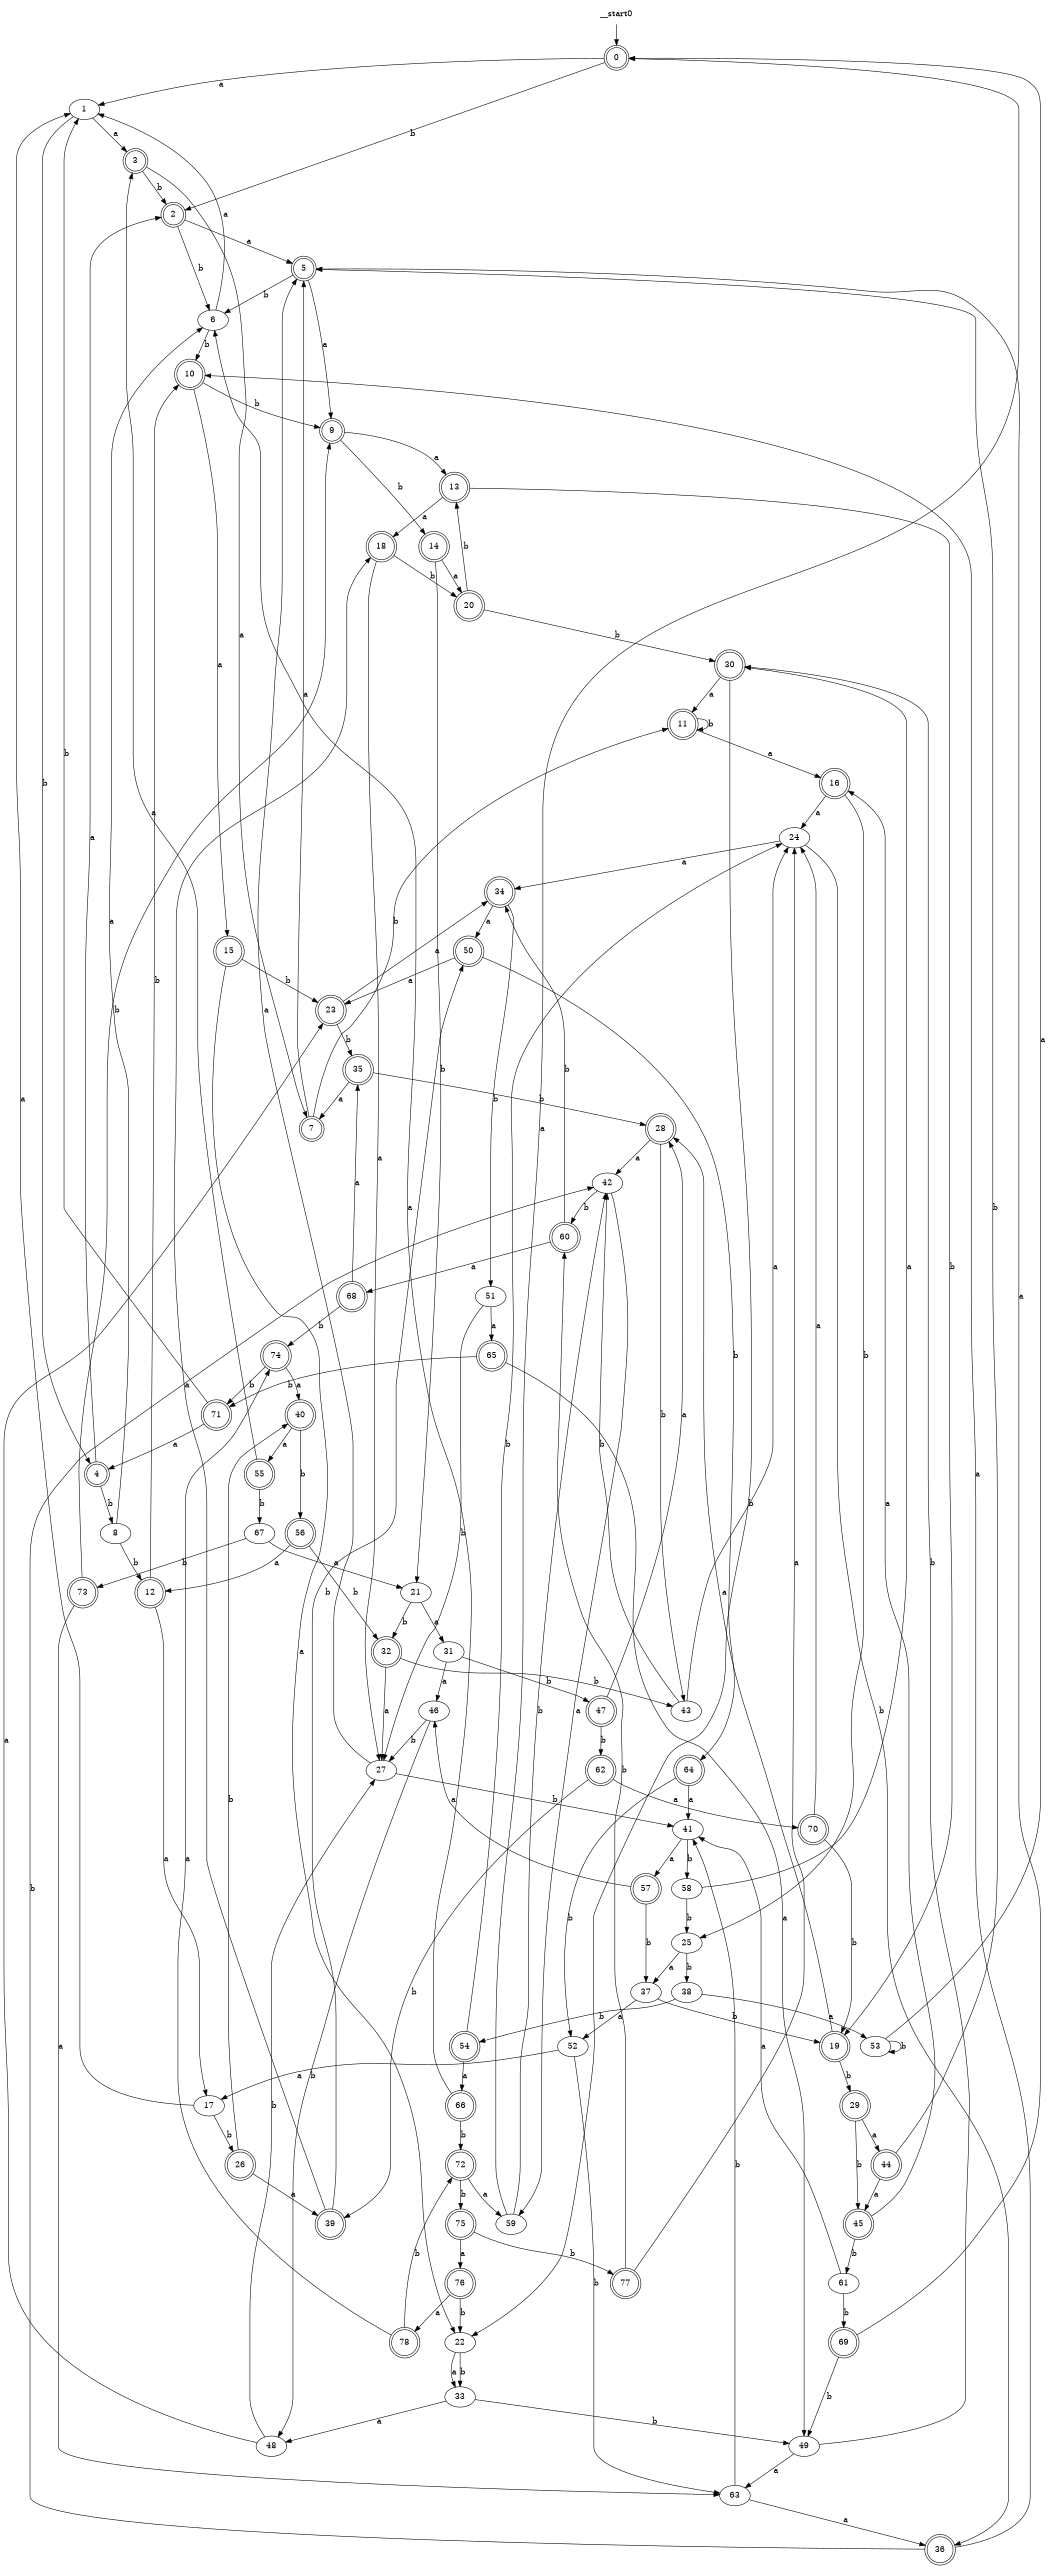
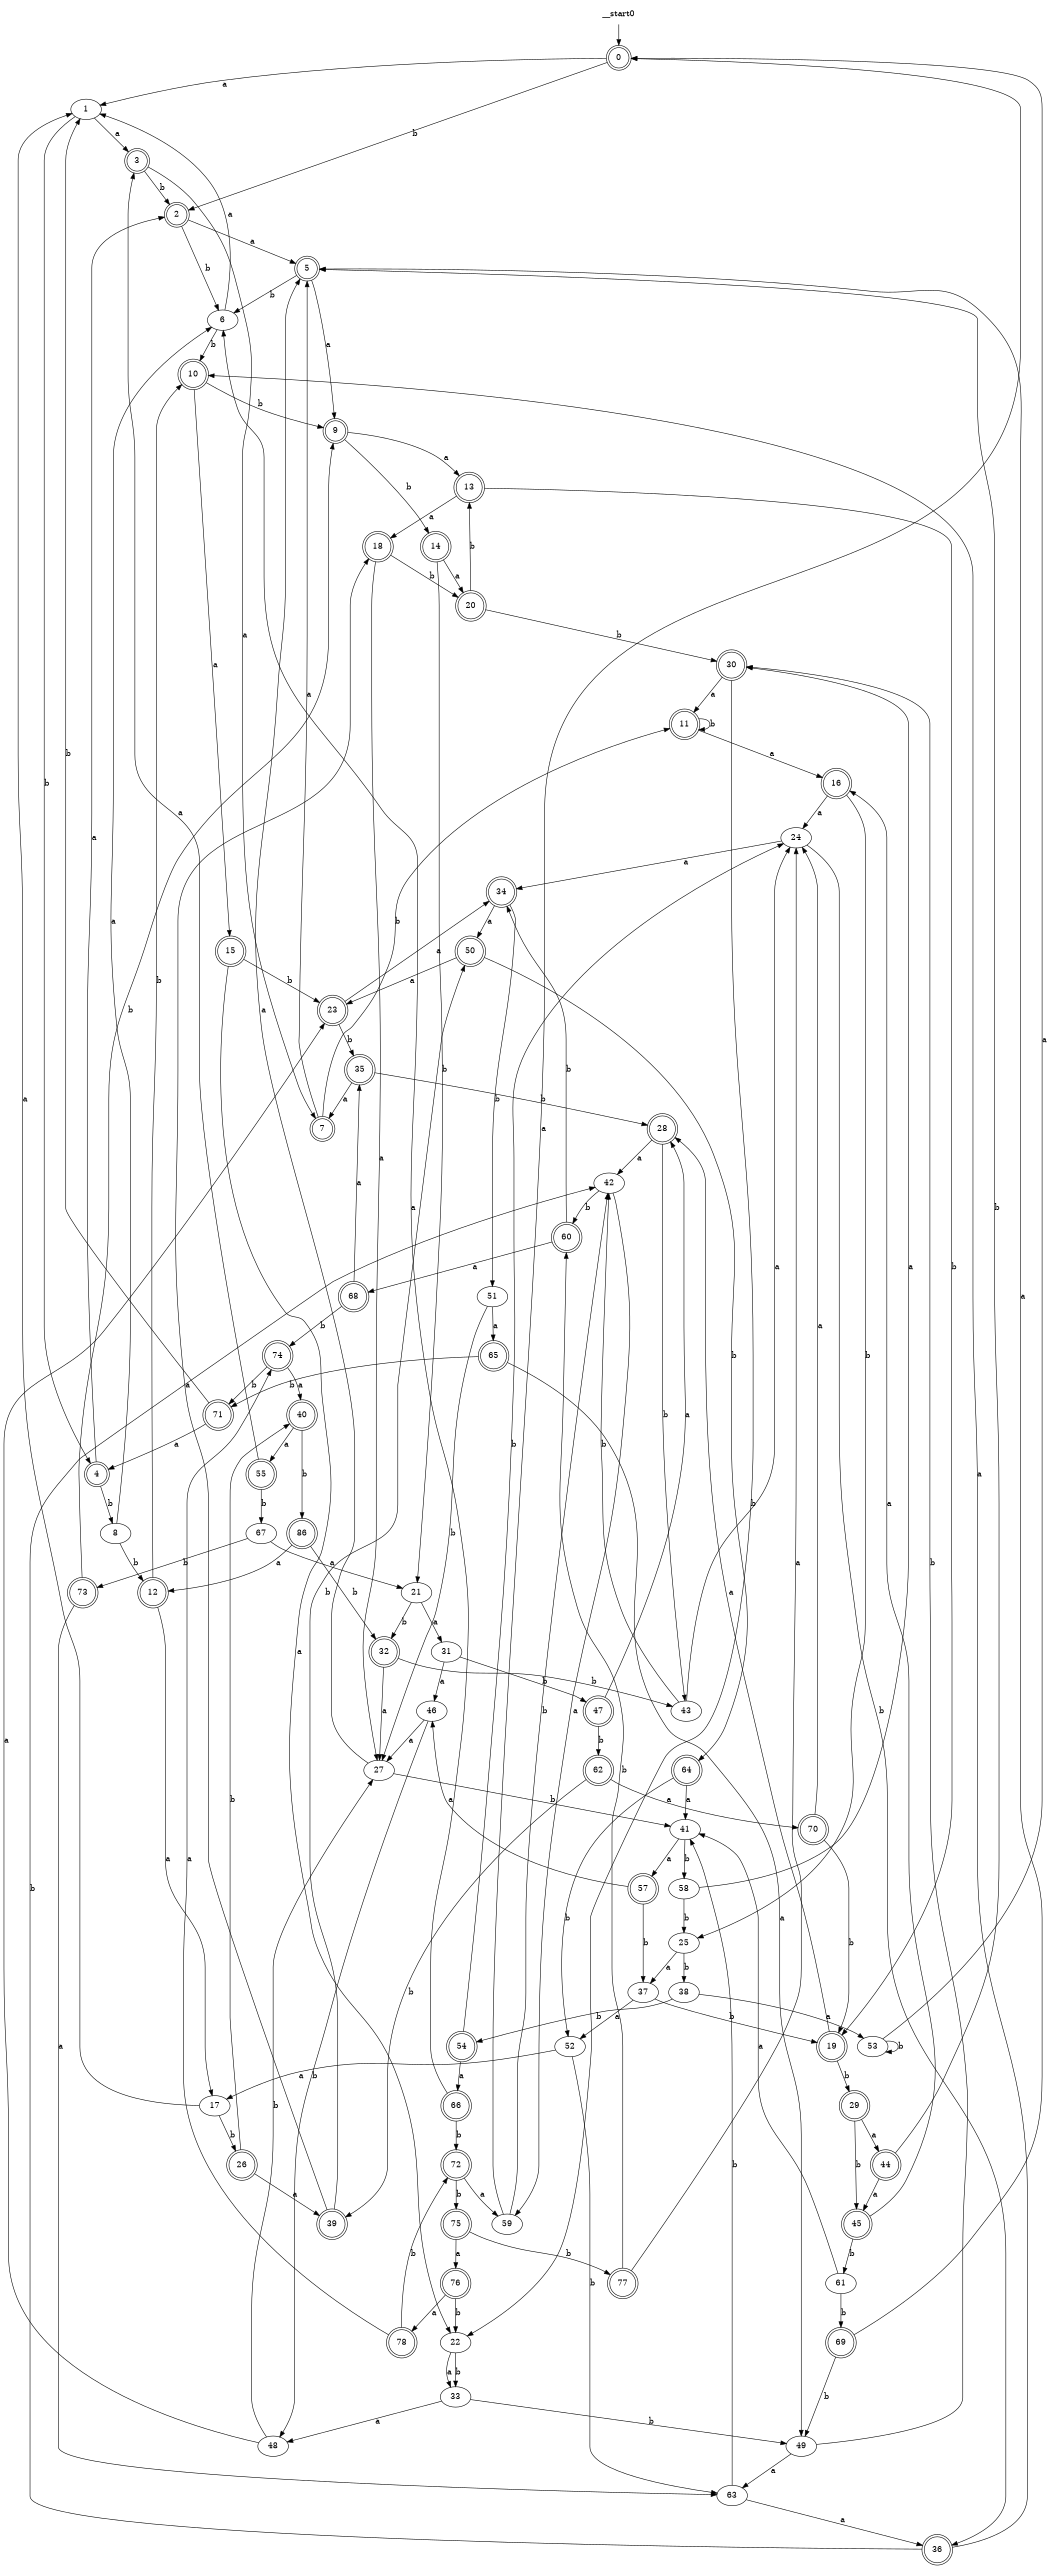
(300, 1534) -> (302, 1534)
(414, 1741) -> (411, 1741)
